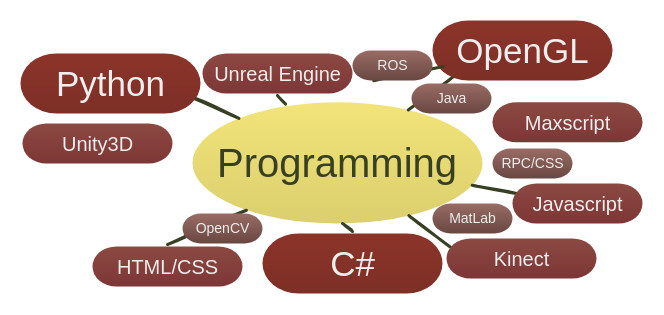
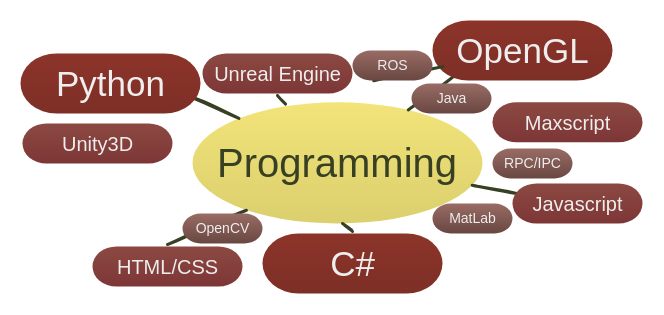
(533, 164) -> (533, 164)
(431, 232) -> none
(522, 259) -> none
